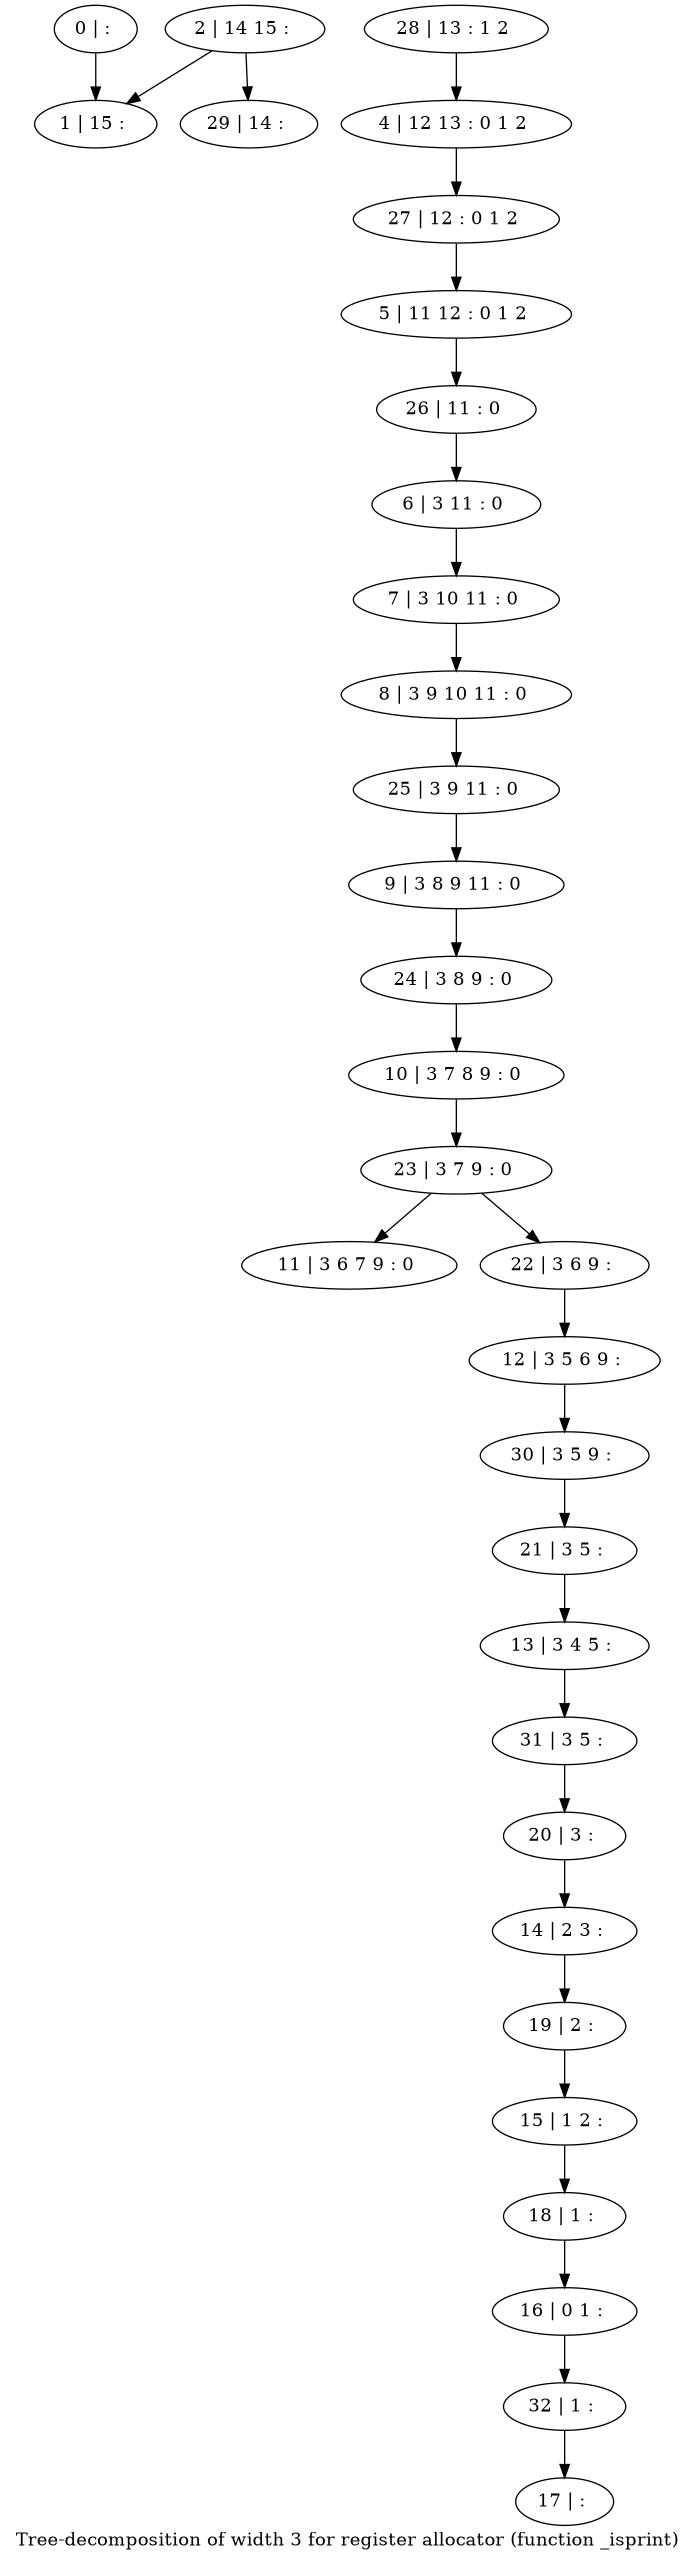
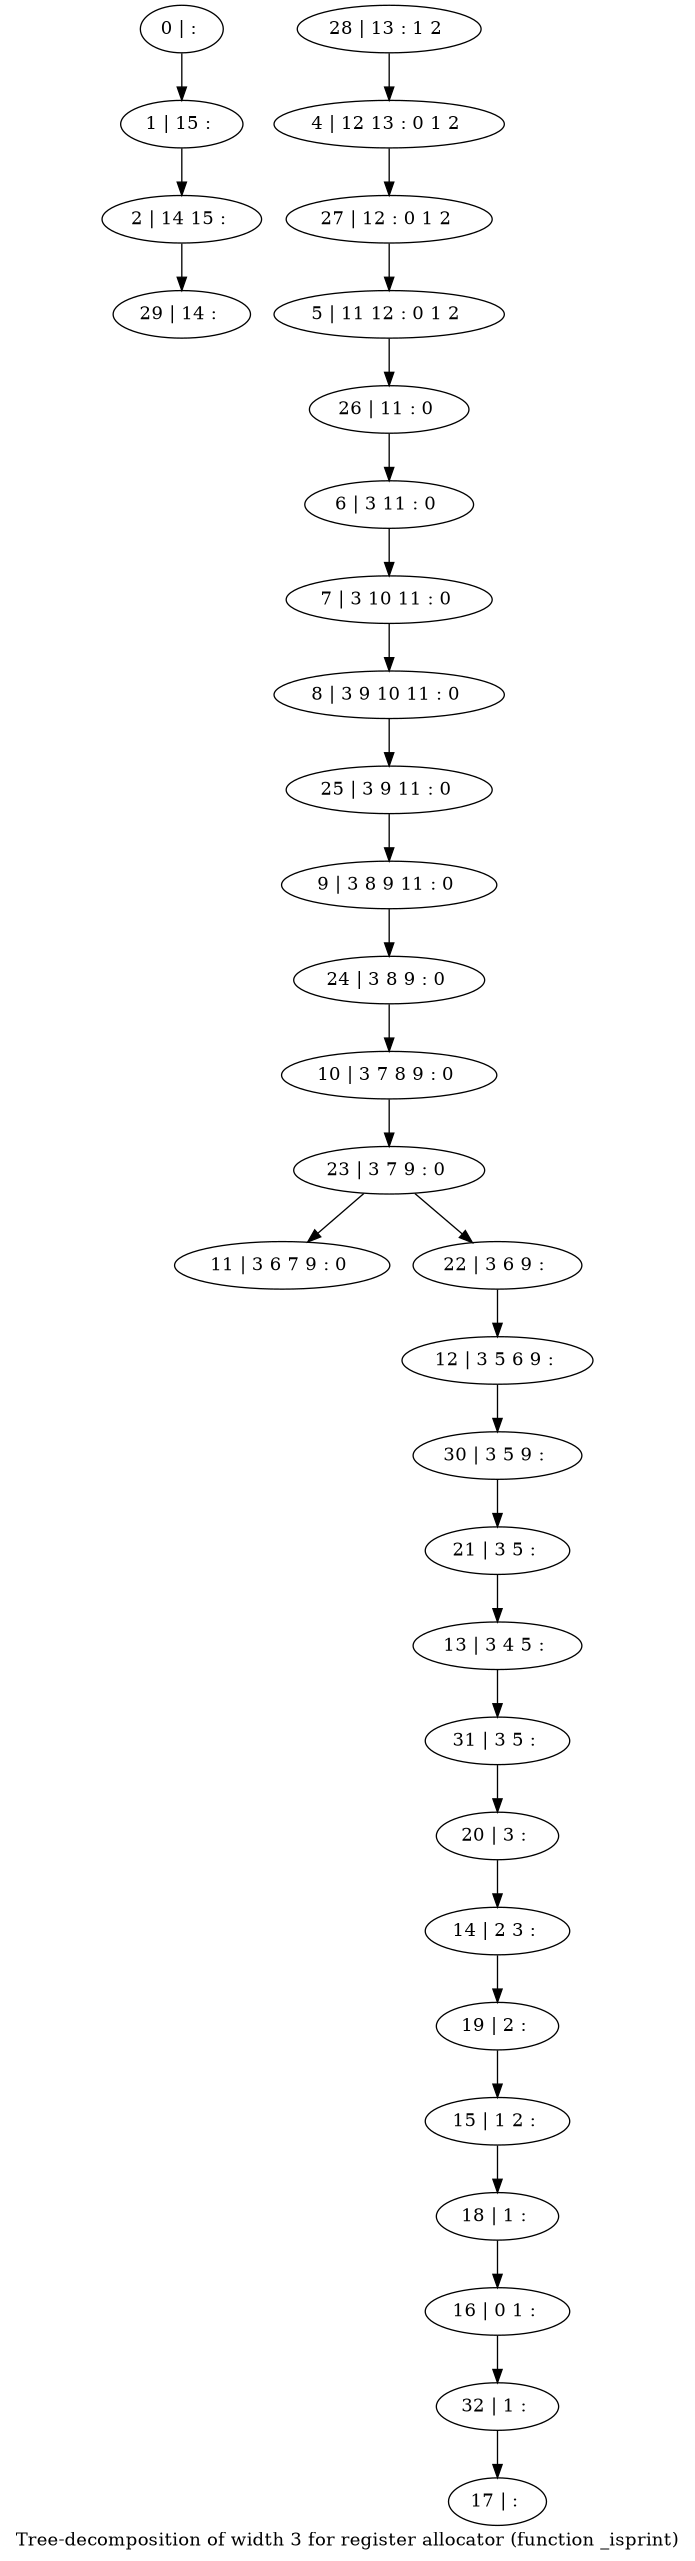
(175, 74) -> (182, 165)
